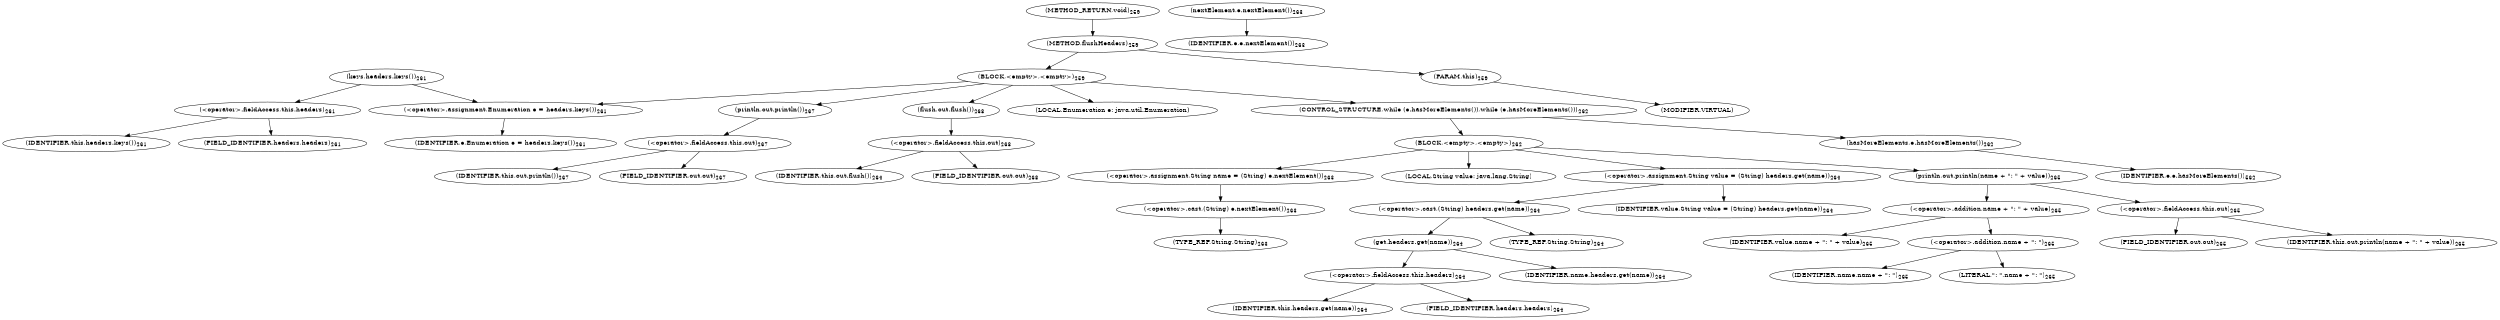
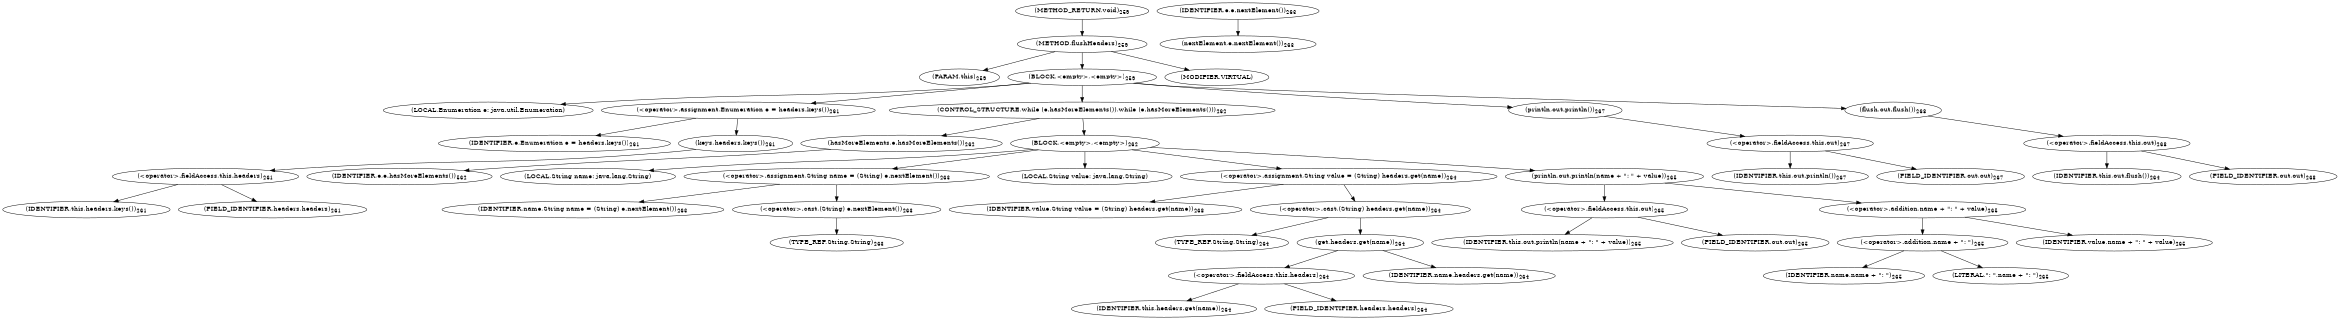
(1247, 25) -> (1238, 25)
(443, 93) -> (737, 125)
(1574, 93) -> (1148, 60)
none -> (588, 177)
(1828, 209) -> (1199, 209)
none -> (583, 210)
